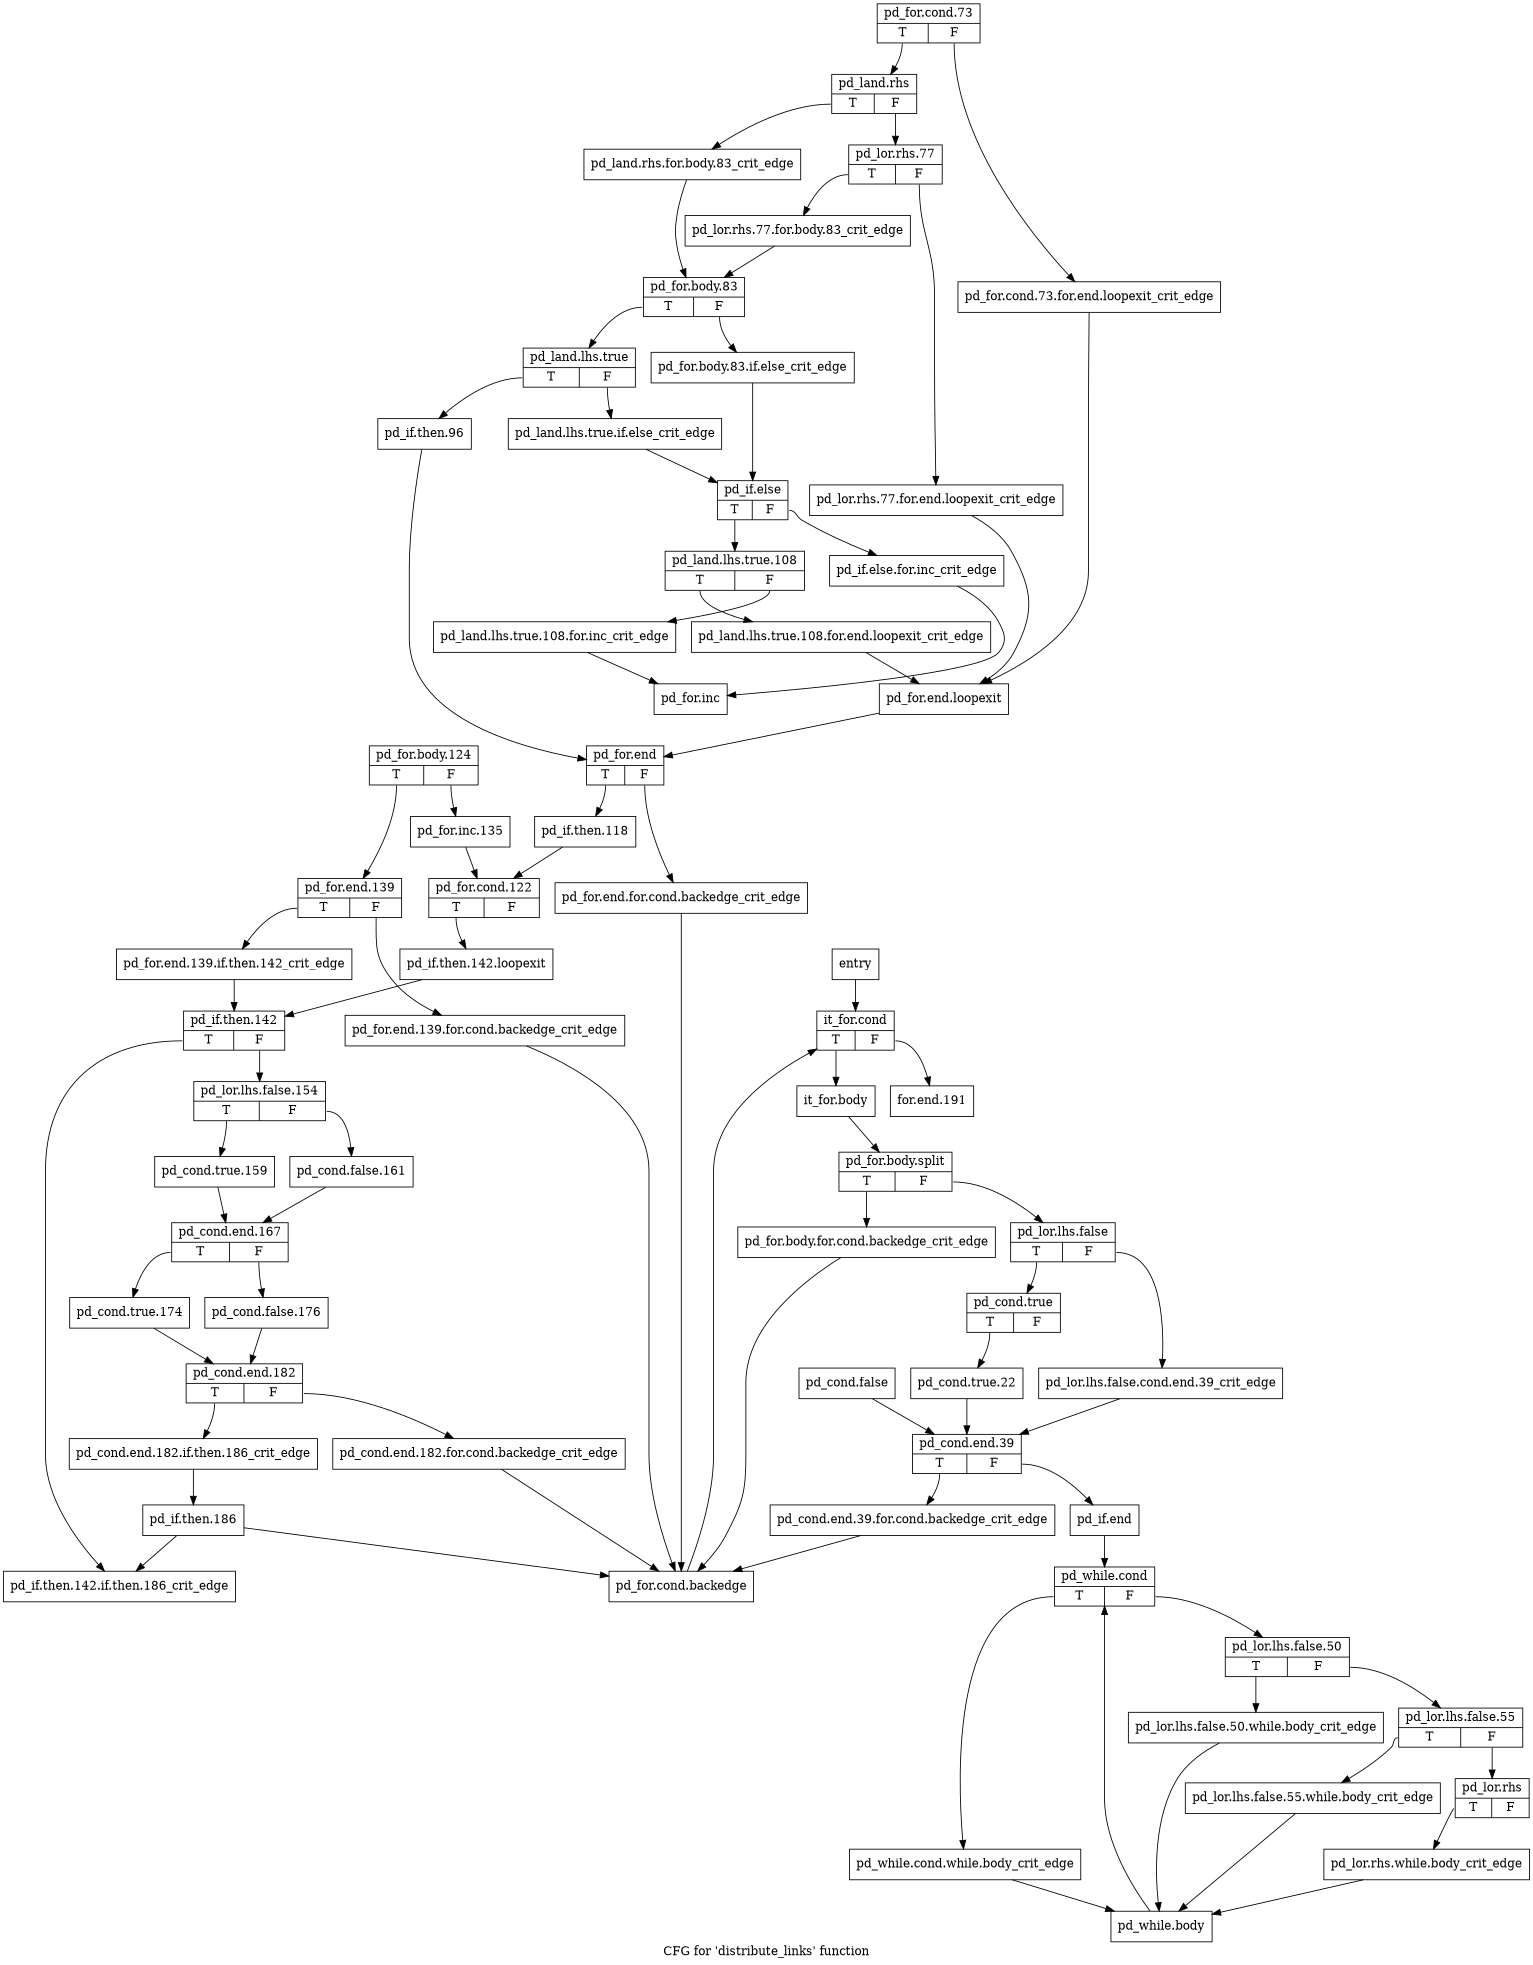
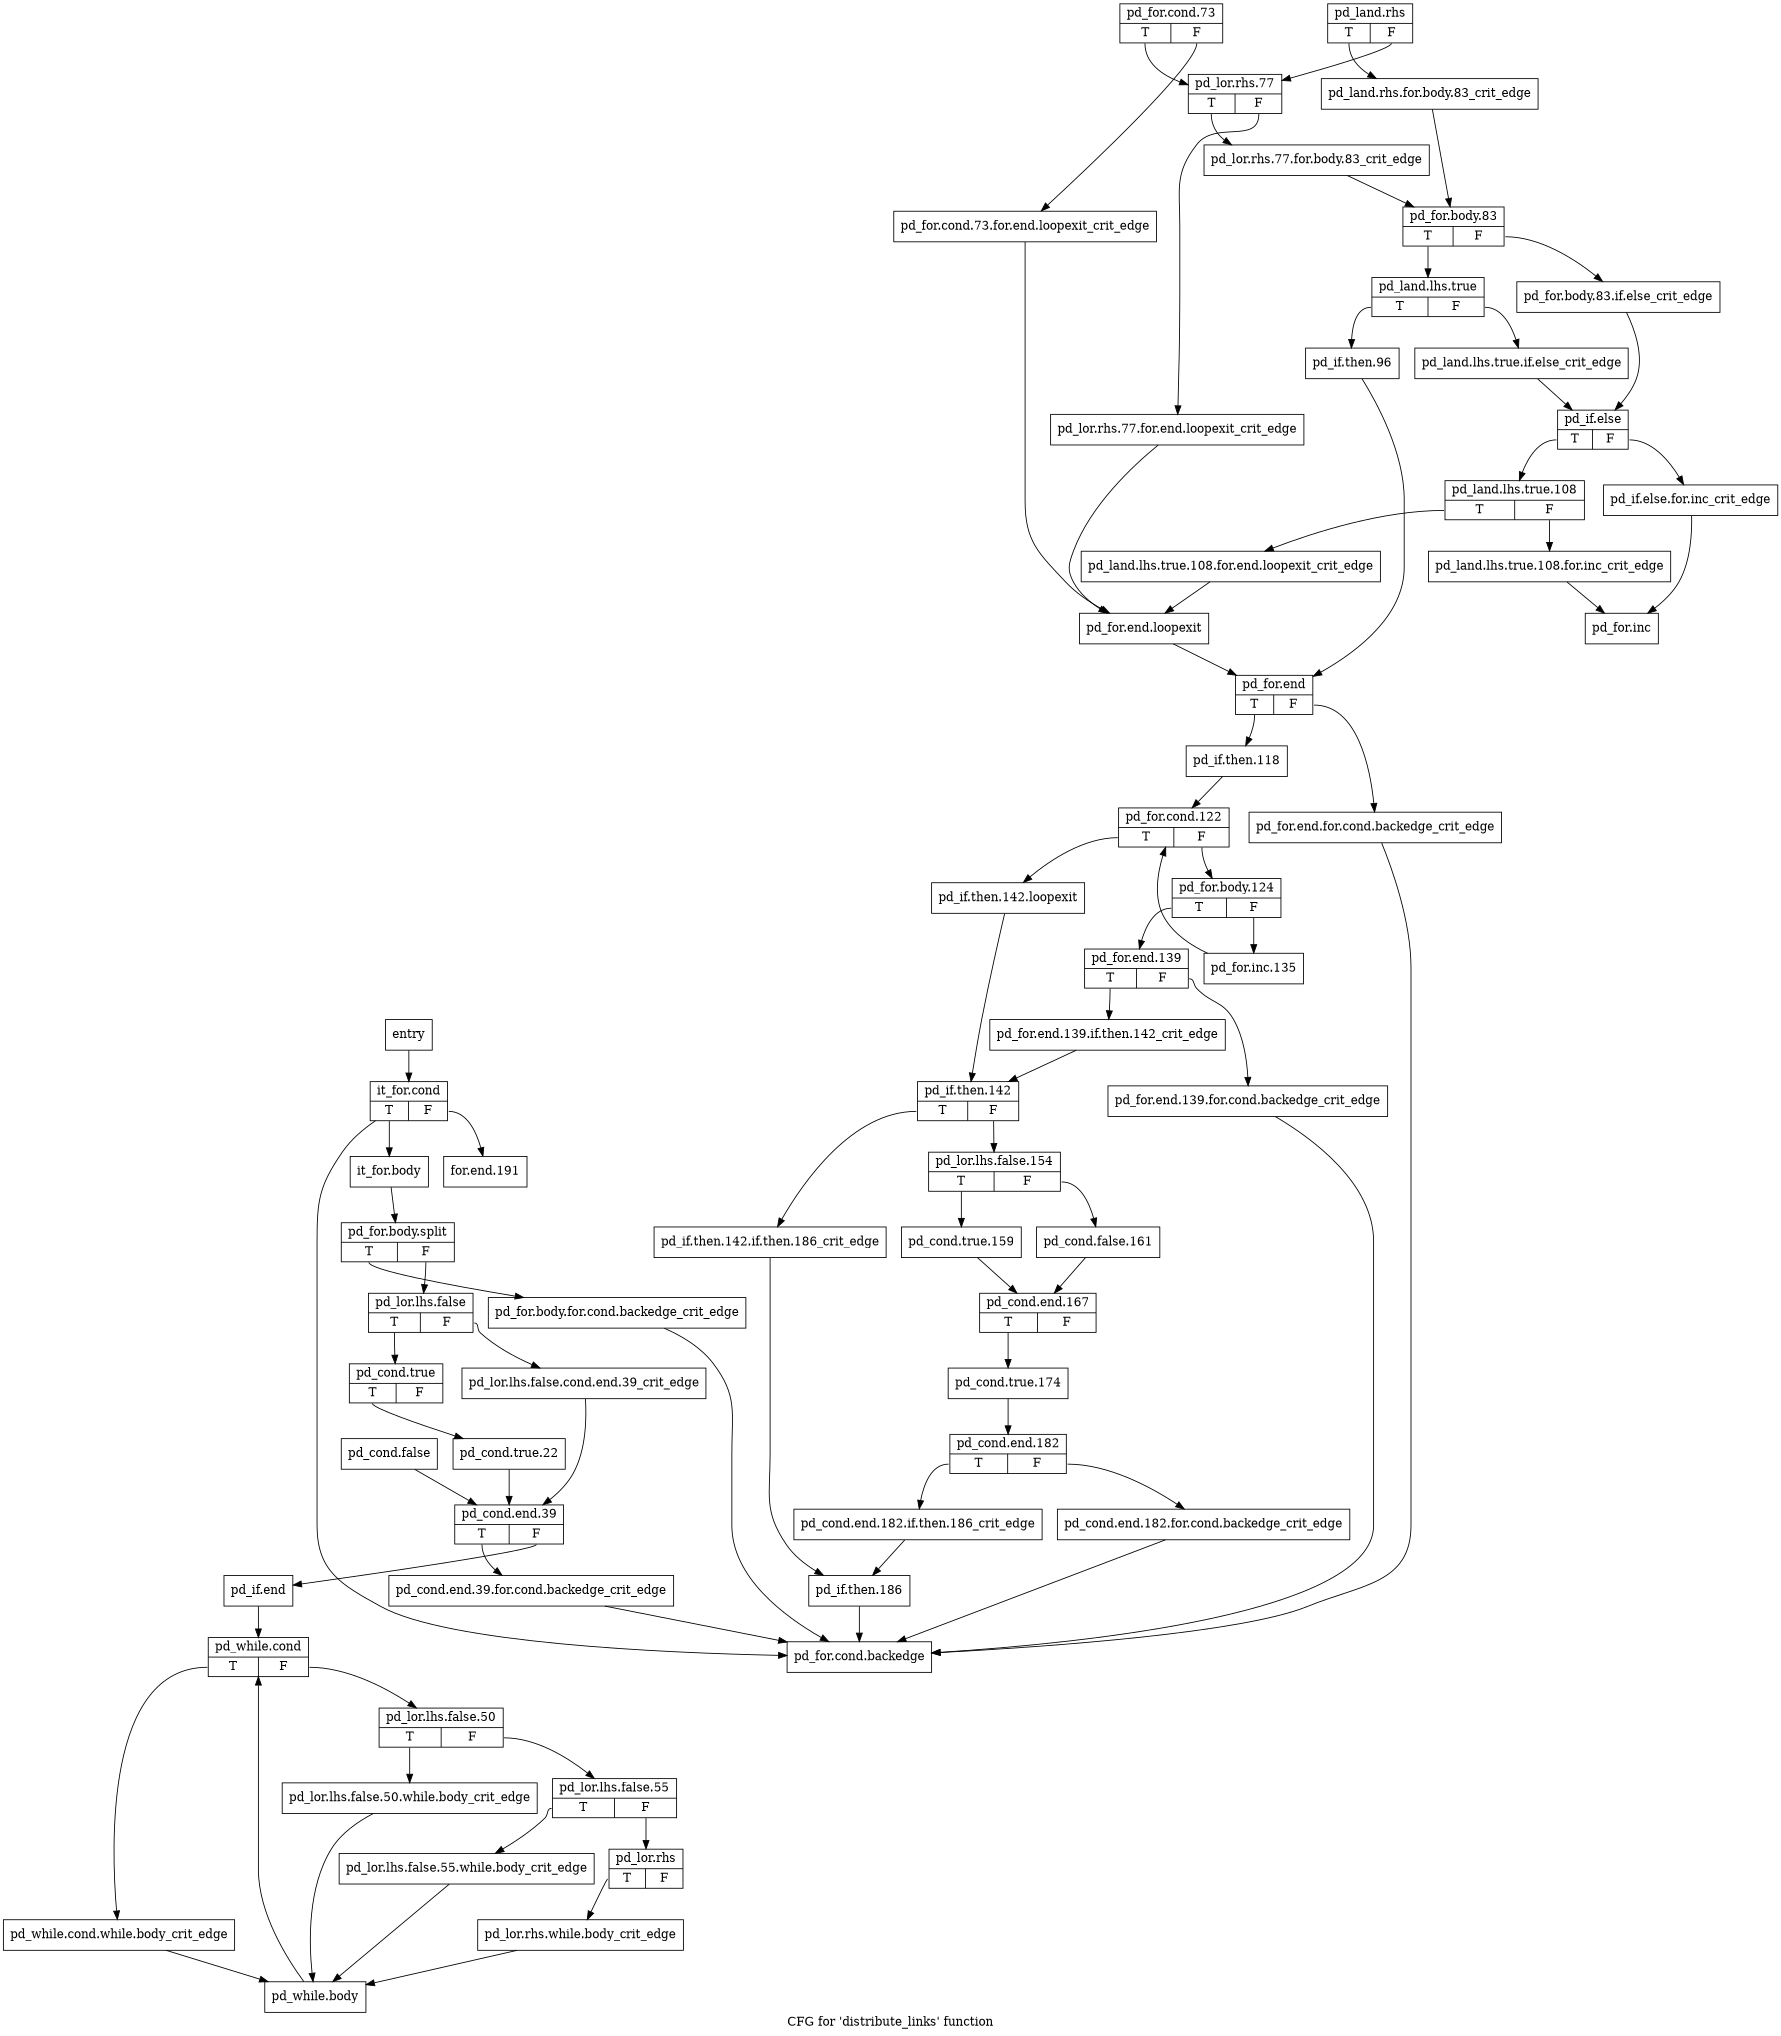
(900, 56) -> (1156, 68)
none -> (1204, 860)
(714, 1293) -> (328, 1567)
(266, 1313) -> none
(160, 1551) -> (770, 1423)
